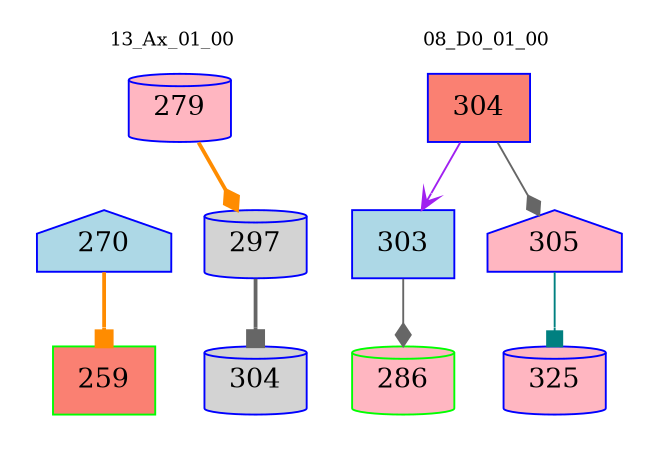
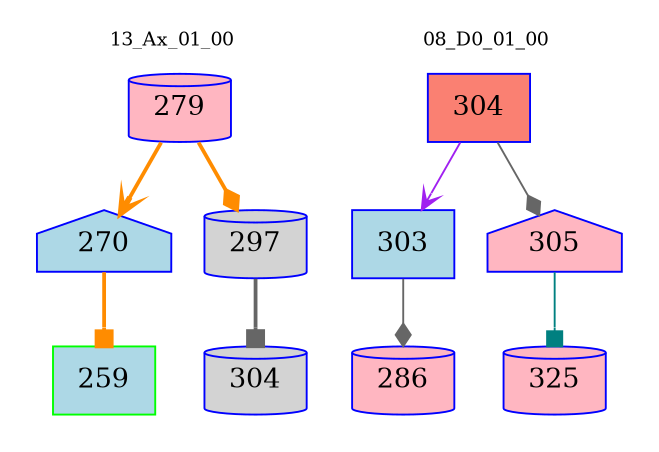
none -> (145, 171)
(104, 381) -> (104, 381)
(403, 381) -> (403, 381)
